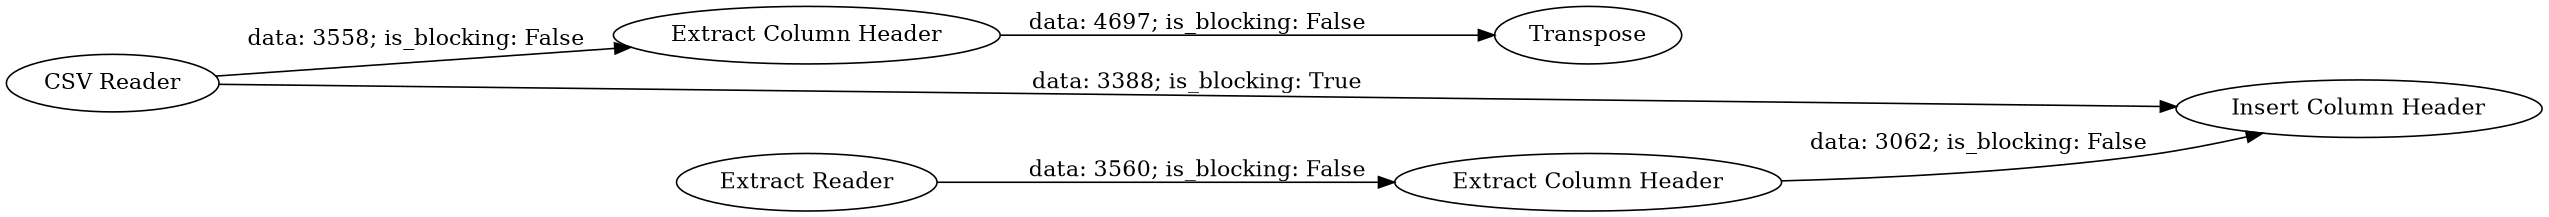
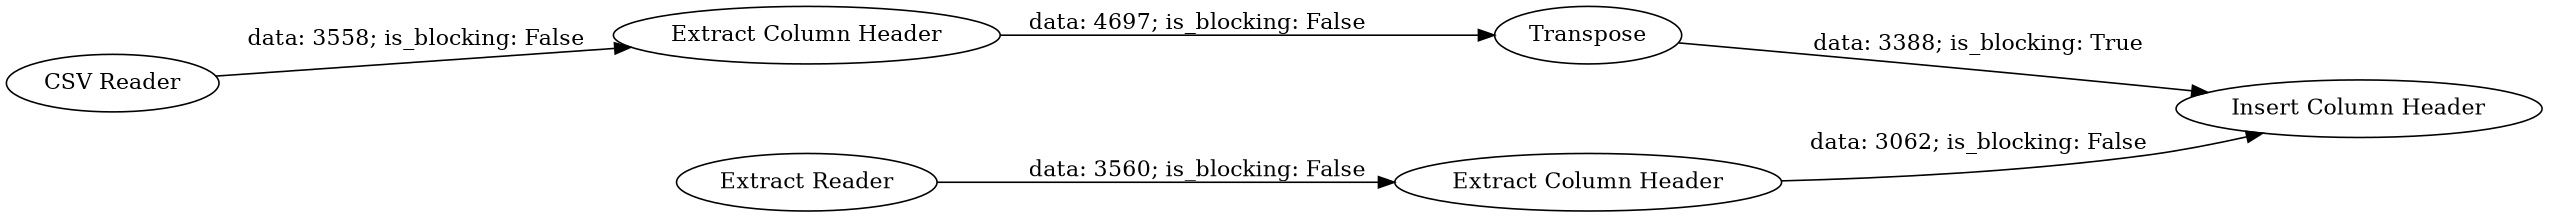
(1190, 95) -> (1935, 66)
